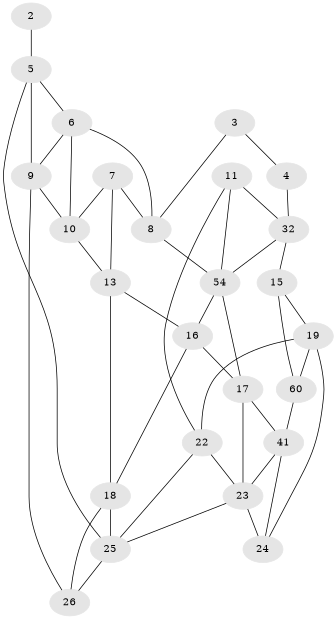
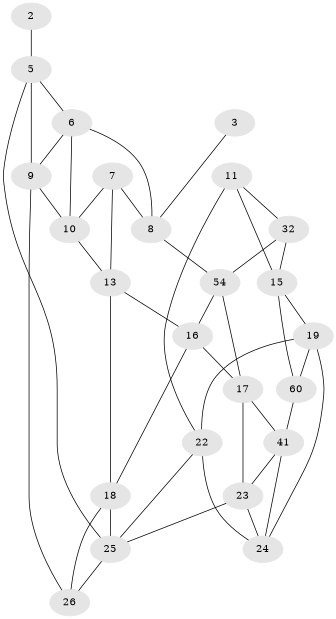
(287, 176) -> none
(226, 229) -> (254, 230)
(223, 469) -> (213, 502)
